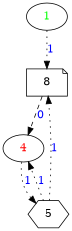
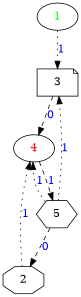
(47, 83) -> (58, 83)
(22, 181) -> (45, 177)
none -> (23, 280)
